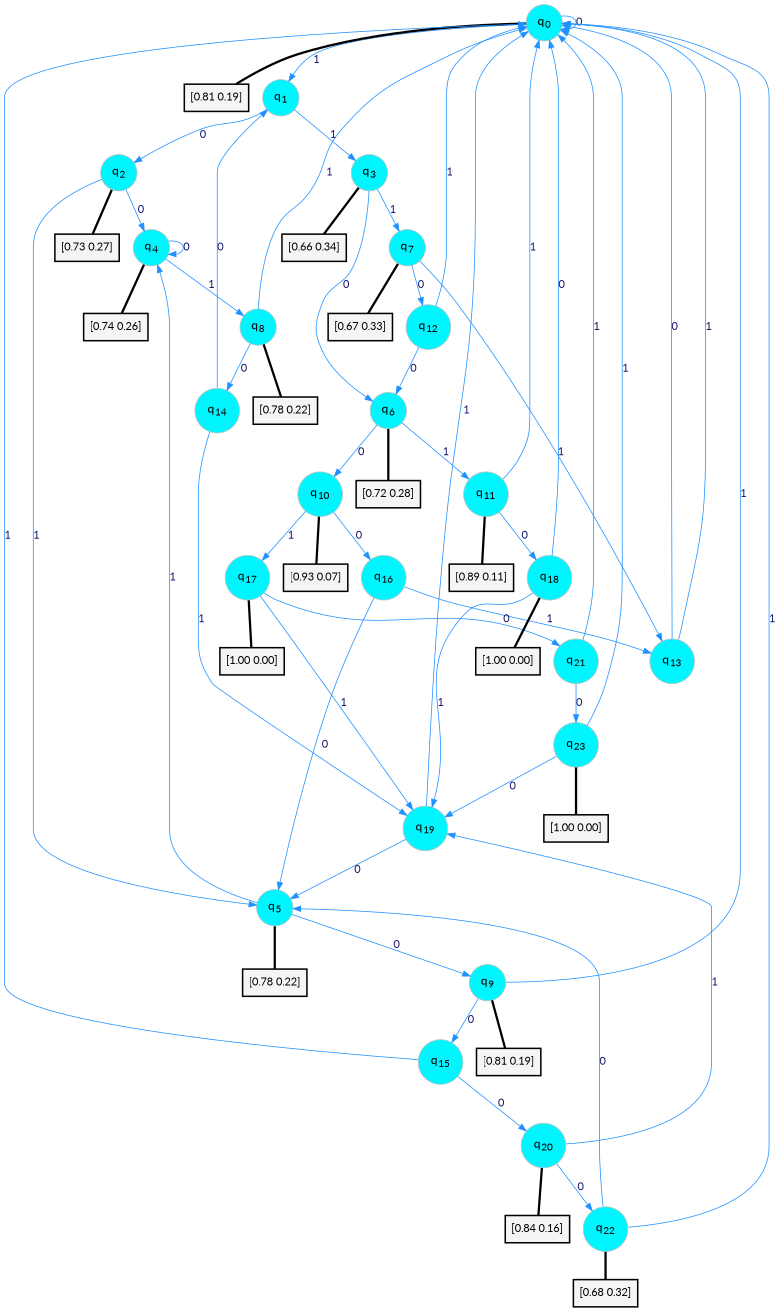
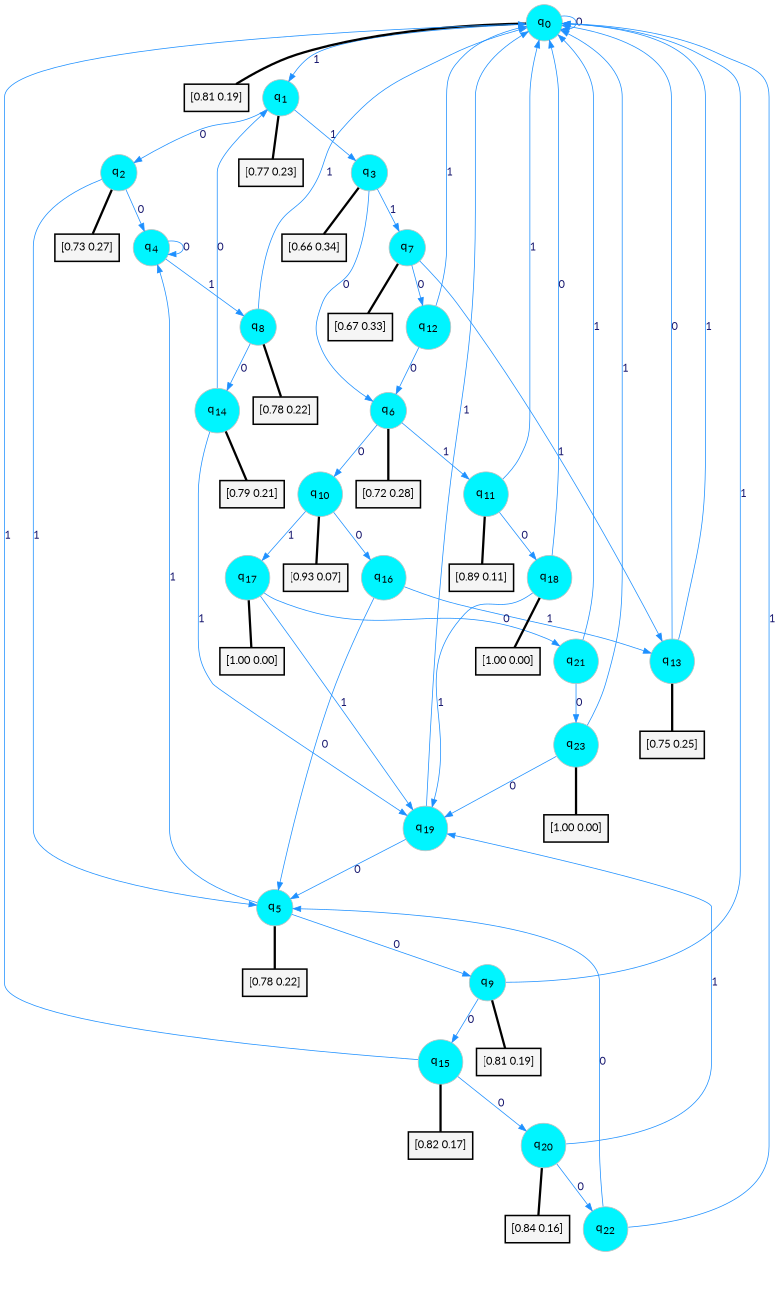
none -> (271, 173)
(116, 327) -> none
none -> (252, 494)
none -> (672, 745)
none -> (441, 1146)
(606, 1293) -> none
